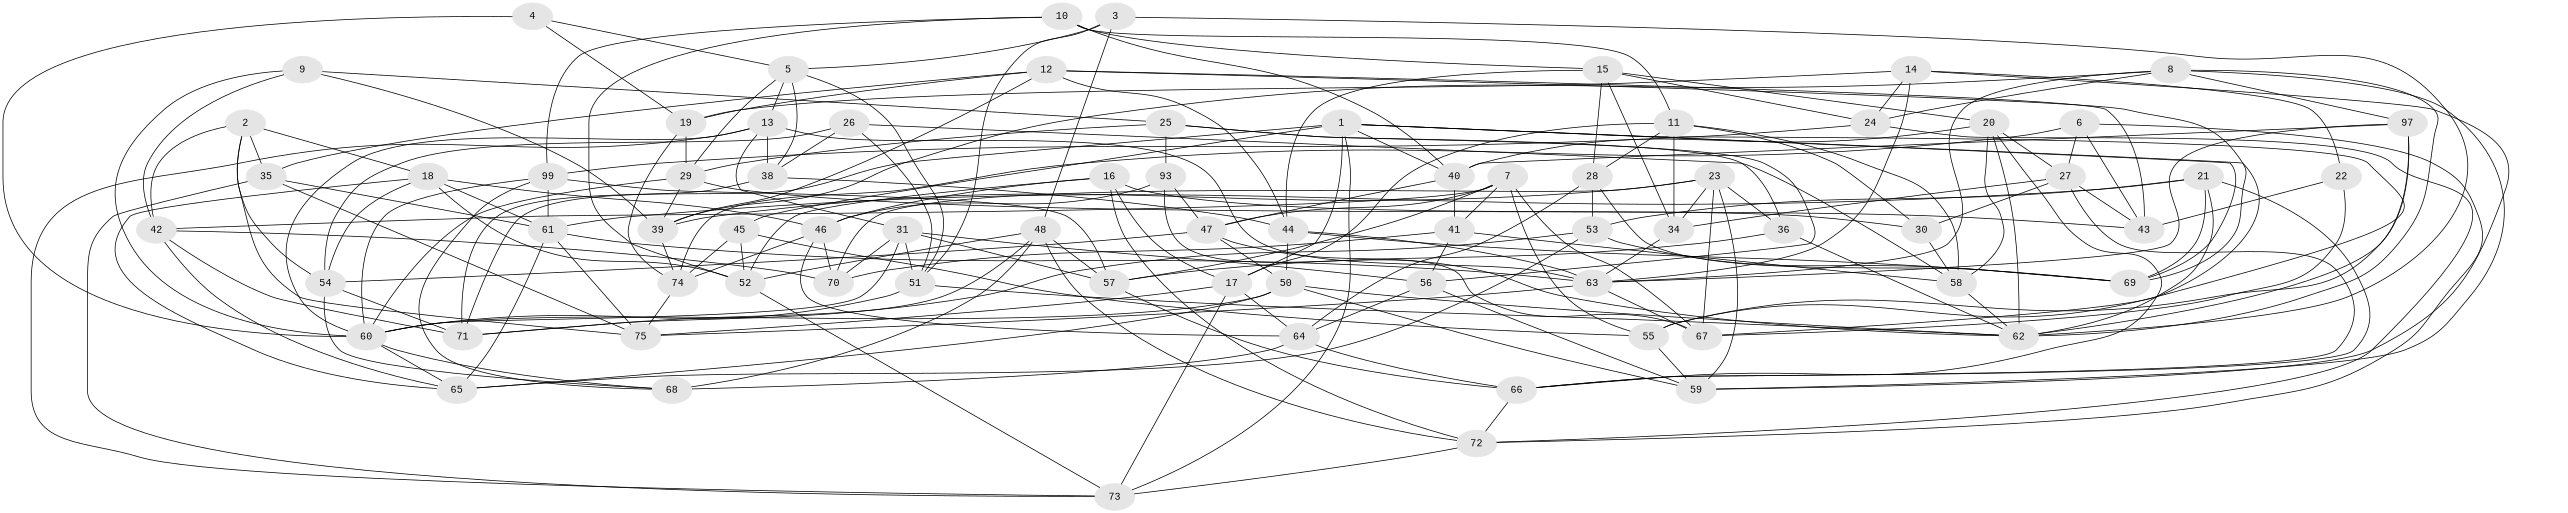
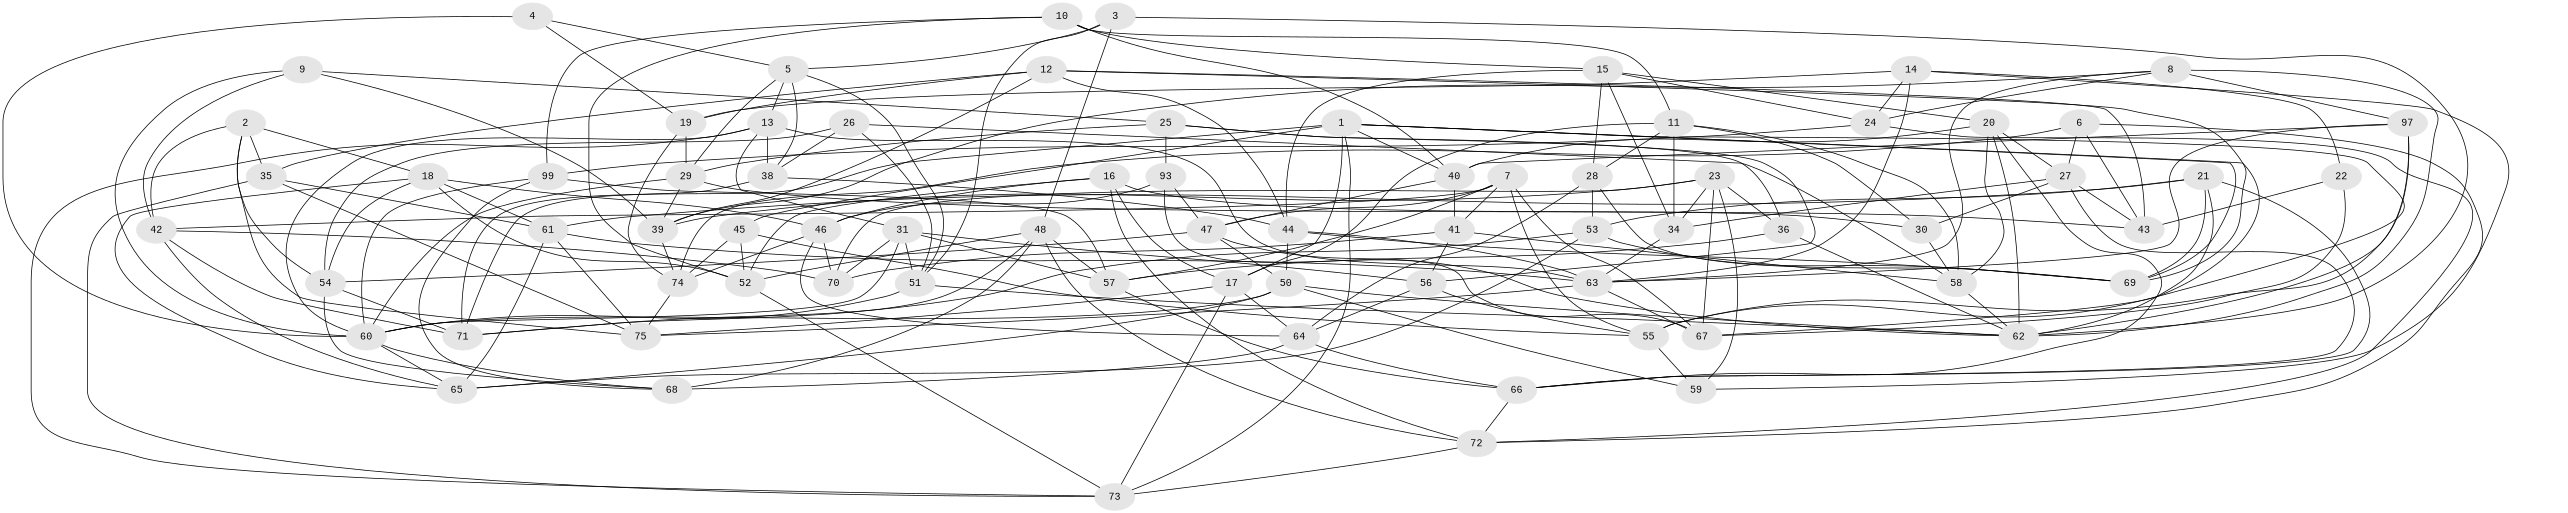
(548, 210) -> none
(1561, 338) -> (1563, 322)
(2372, 357) -> none
